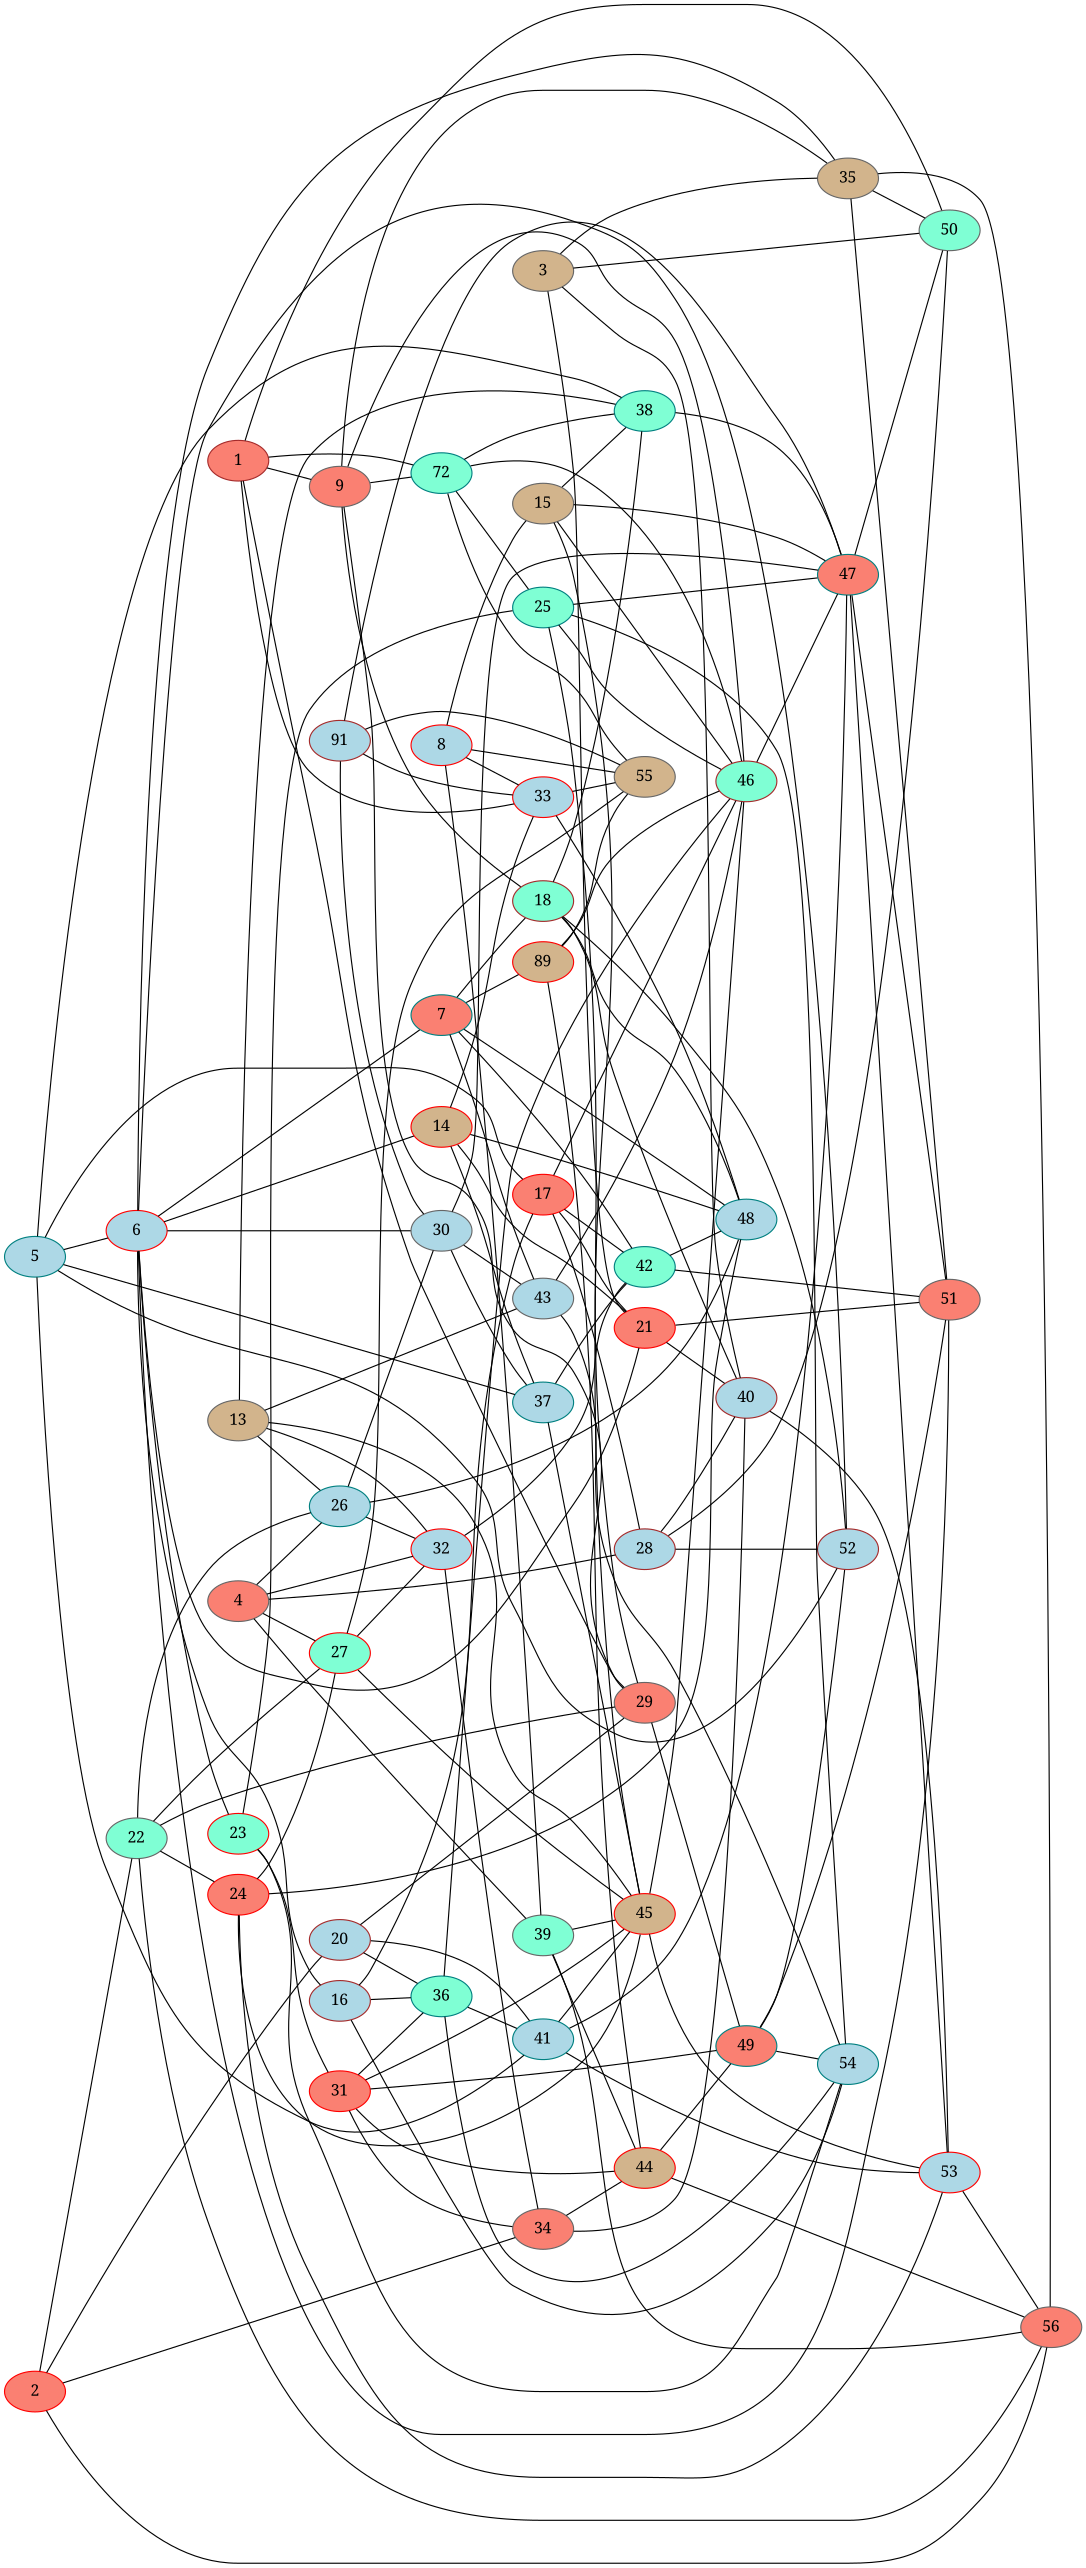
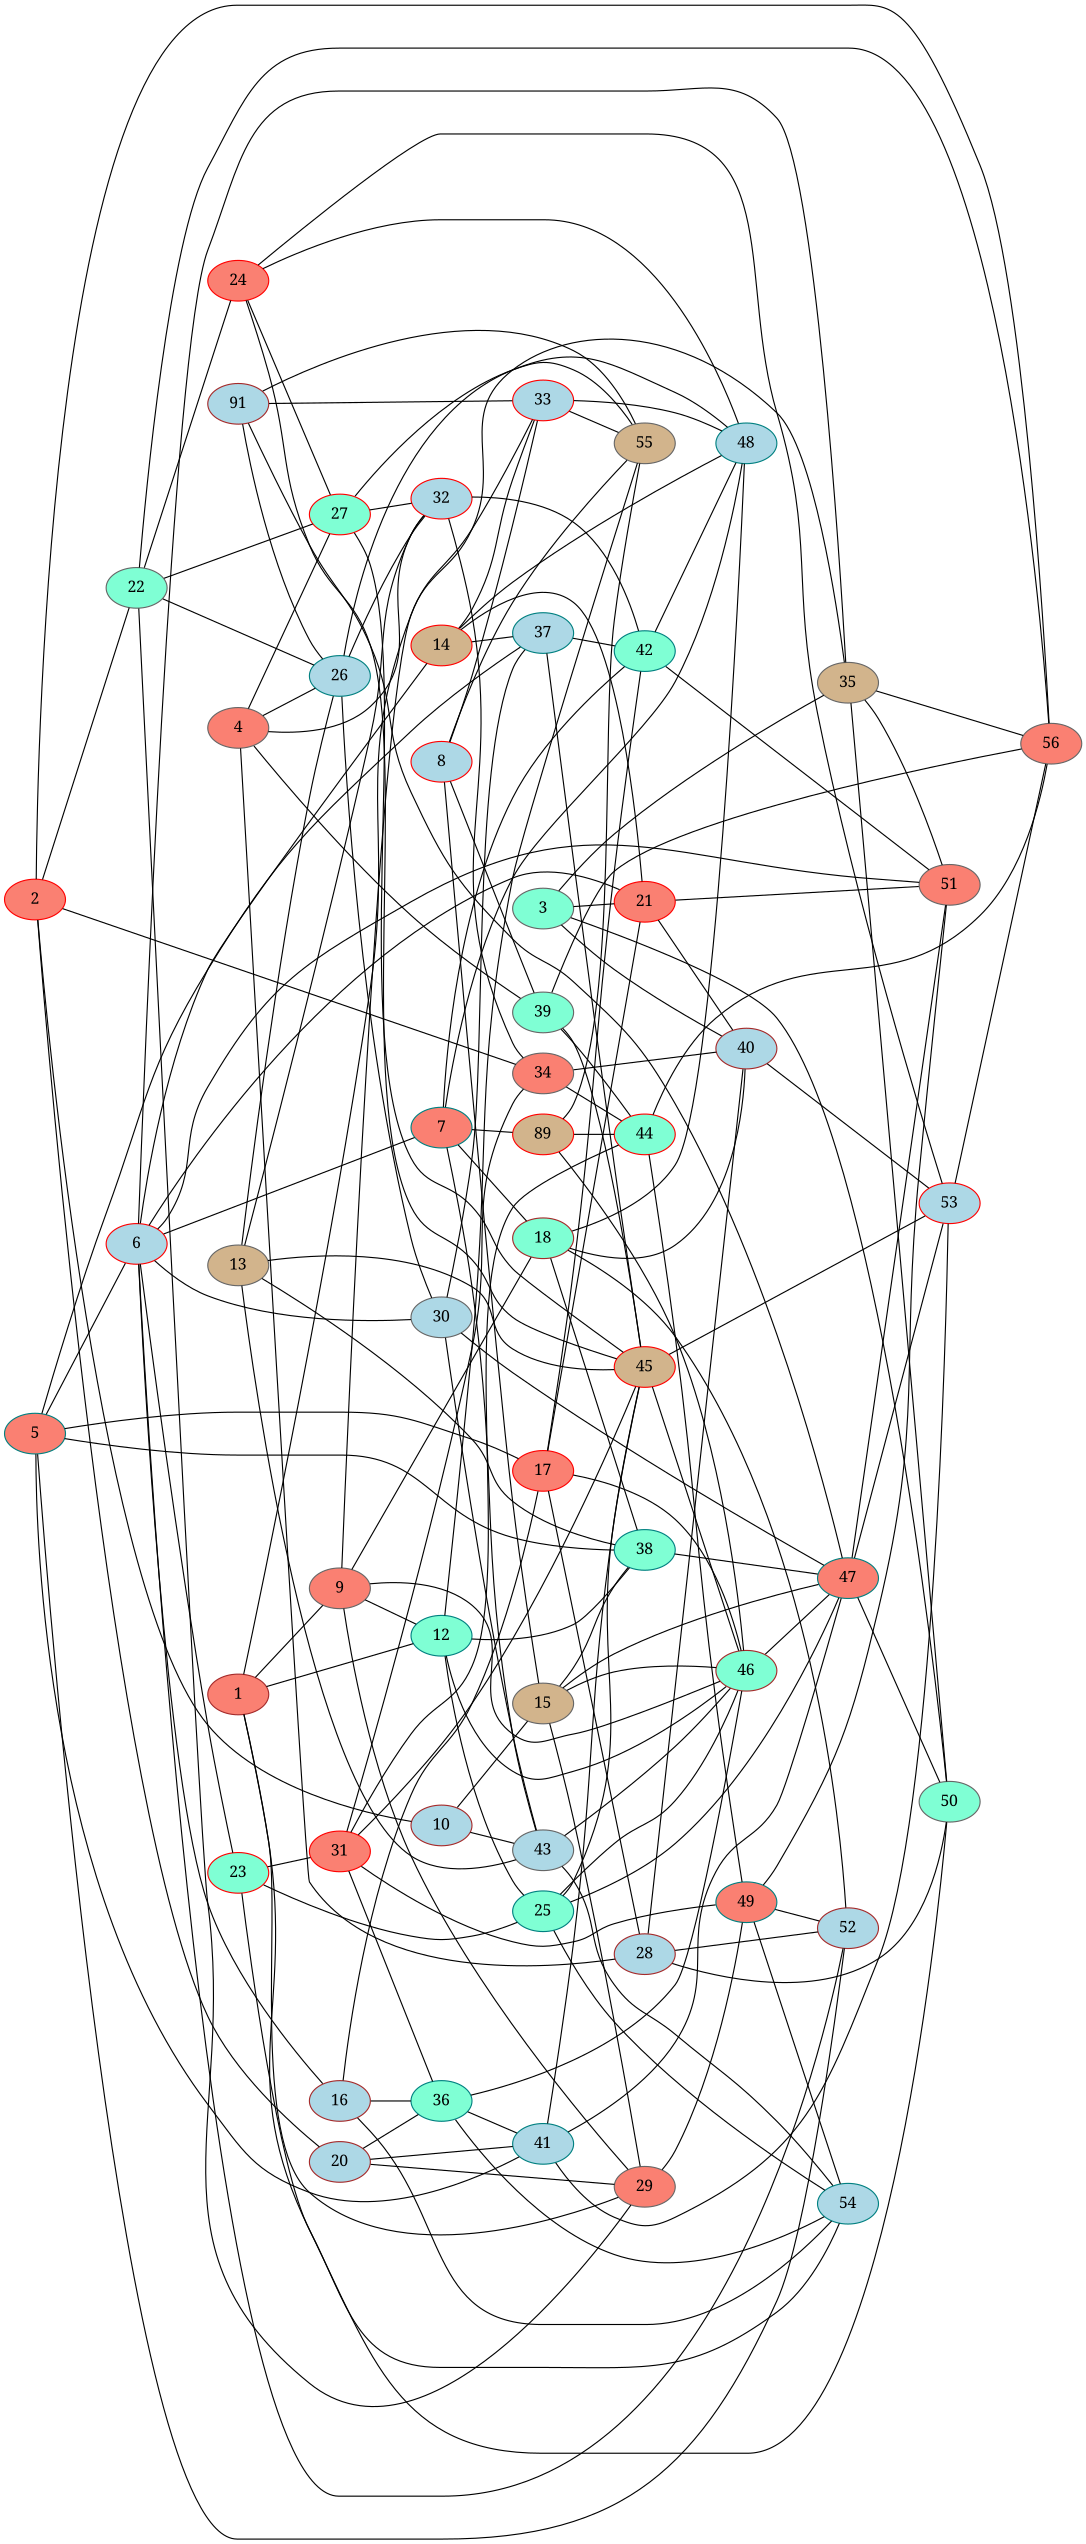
(543, 271) -> (543, 909)
(442, 473) -> (442, 1636)
(356, 993) -> (273, 551)
(35, 1257) -> (35, 1434)
none -> (442, 1825)
(645, 2168) -> (645, 1134)
